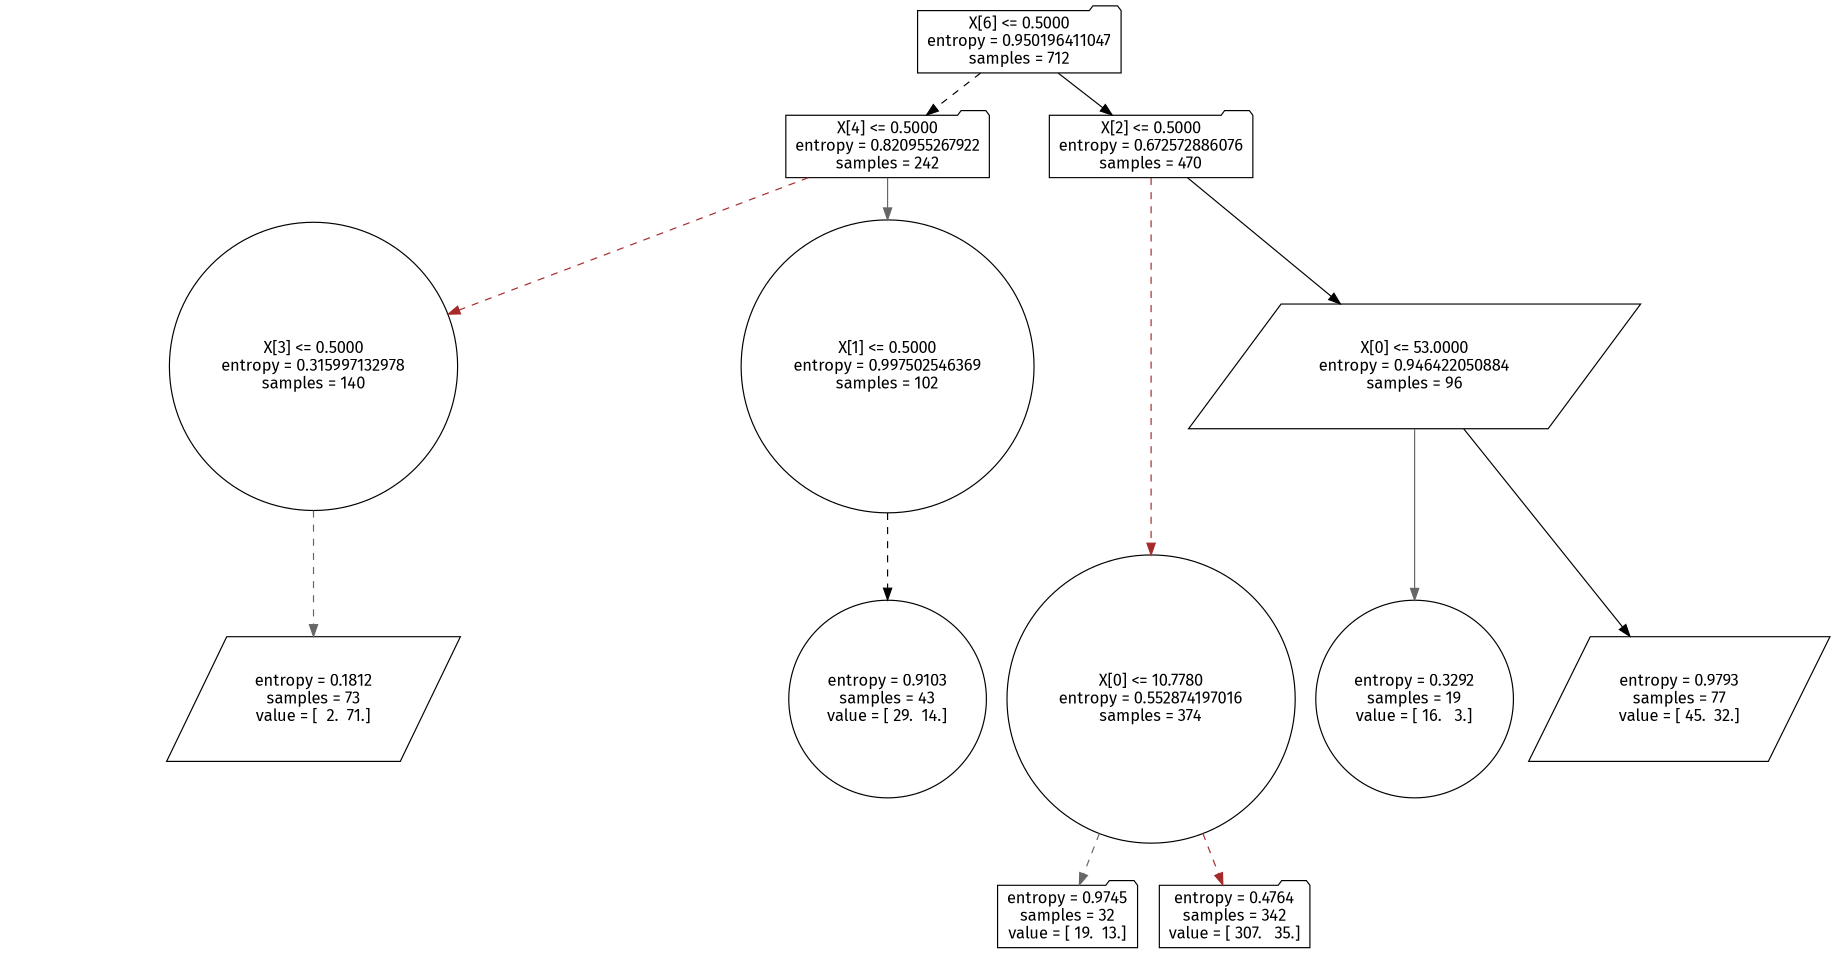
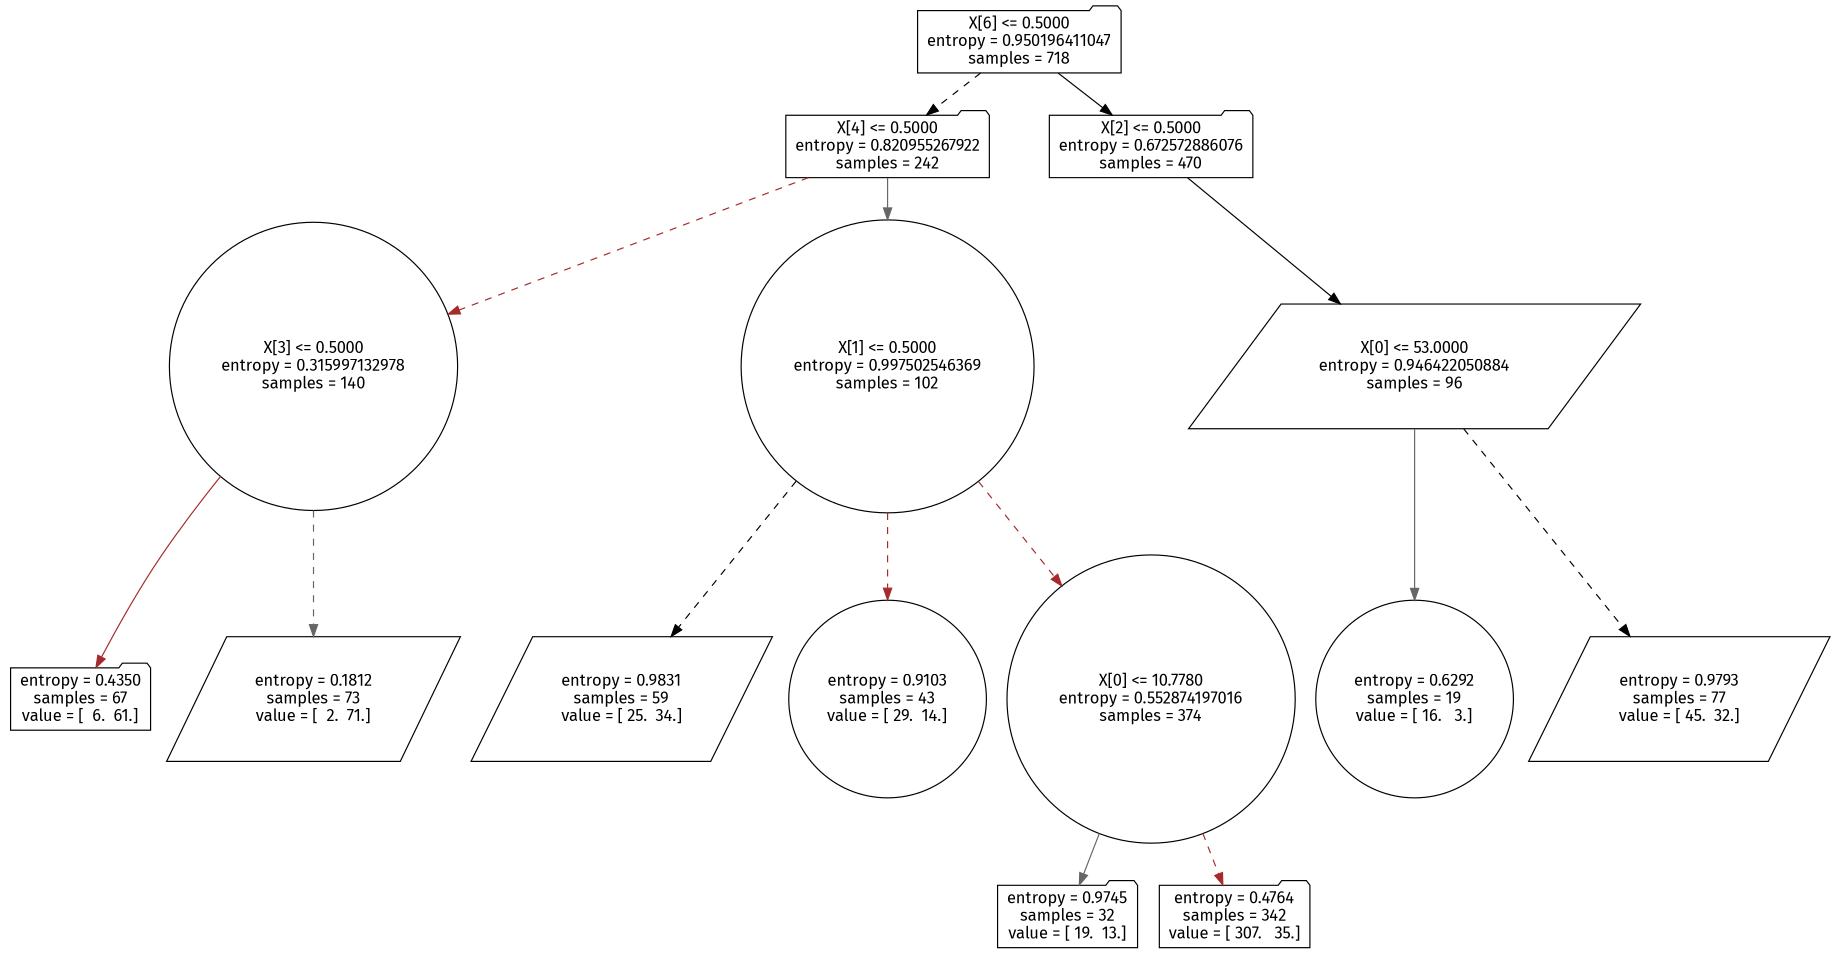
(1019, 42) -> (1019, 42)
(1151, 361) -> (1016, 529)
(1543, 528) -> (1543, 528)
(888, 550) -> (888, 550)
none -> (81, 699)
none -> (622, 699)
(1415, 699) -> (1415, 699)
(1092, 854) -> (1092, 854)
